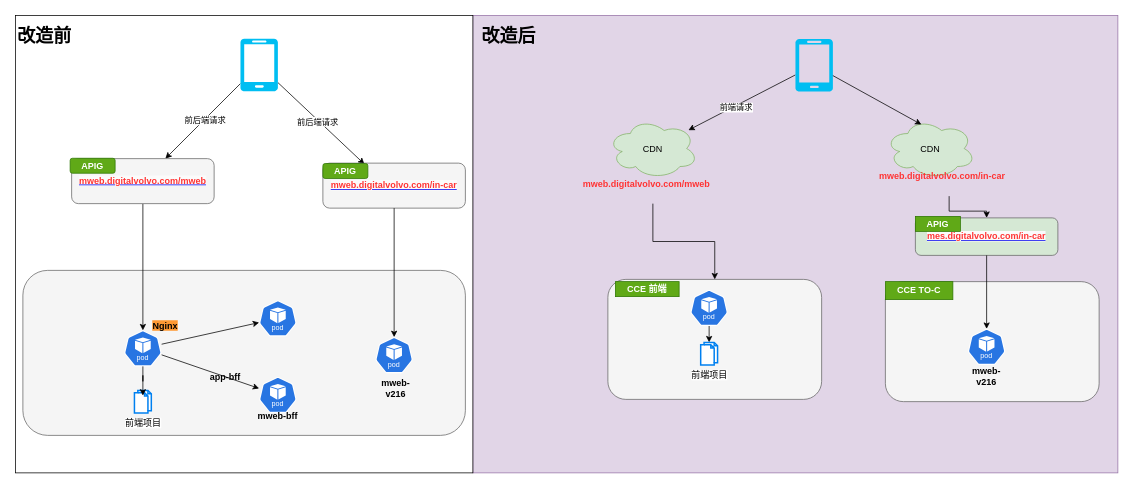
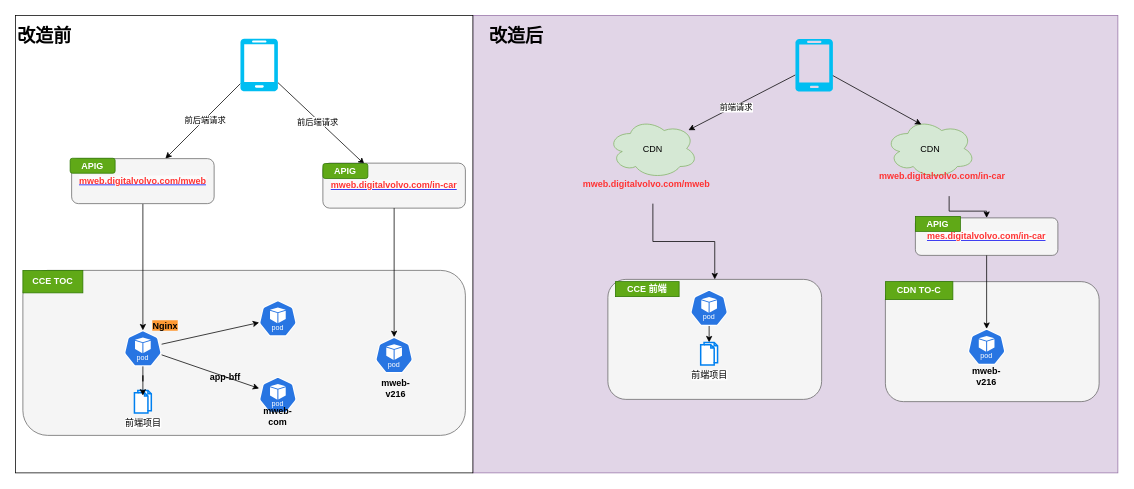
(548, 65) -> (555, 65)
(987, 237) -> (987, 237)
none -> (53, 282)
(919, 291) -> (919, 291)
(278, 417) -> (278, 417)
